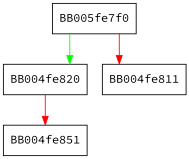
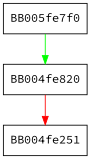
(144, 80) -> none
(45, 140) -> (45, 140)
